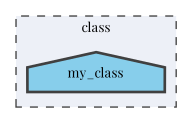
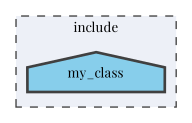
(96, 29) -> (96, 29)
